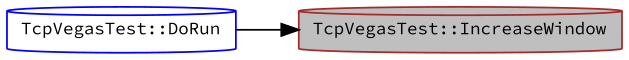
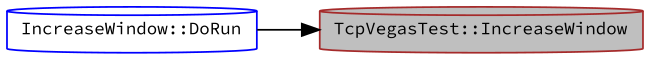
(121, 30) -> (132, 30)
